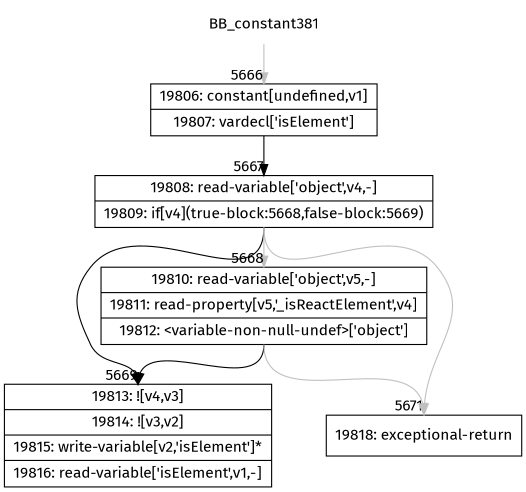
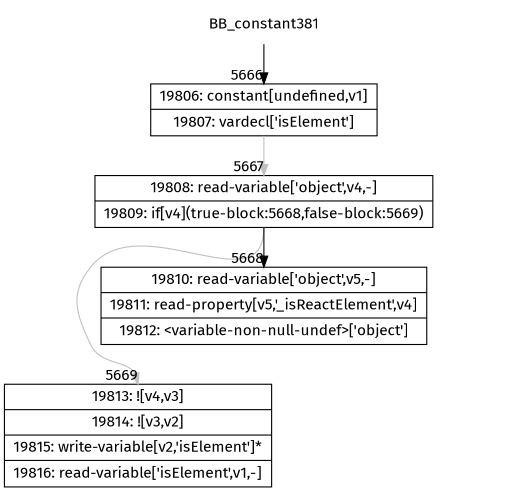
(264, 58) -> (264, 58)
(264, 150) -> (264, 150)
(264, 242) -> (264, 242)
(116, 250) -> (116, 250)
(206, 365) -> none
(424, 436) -> none
